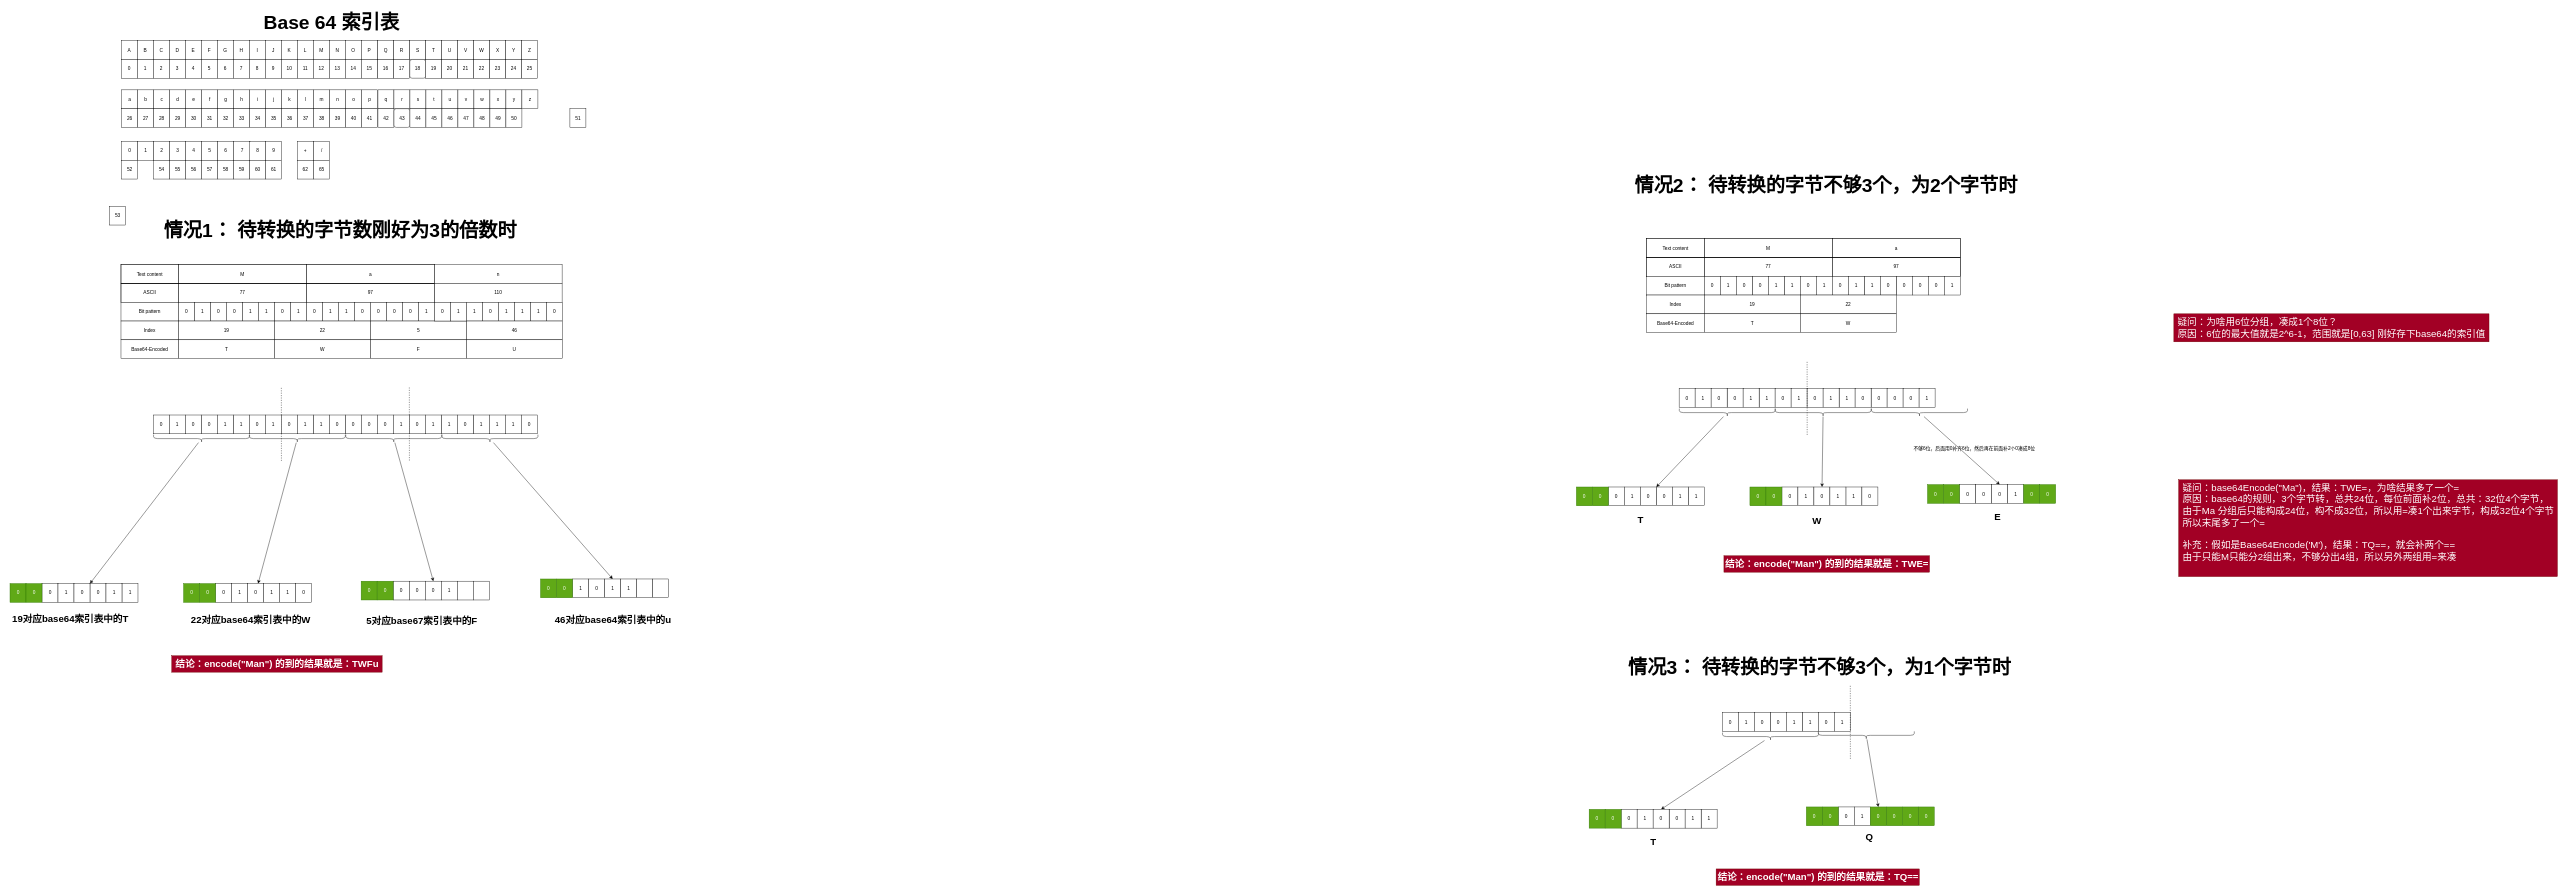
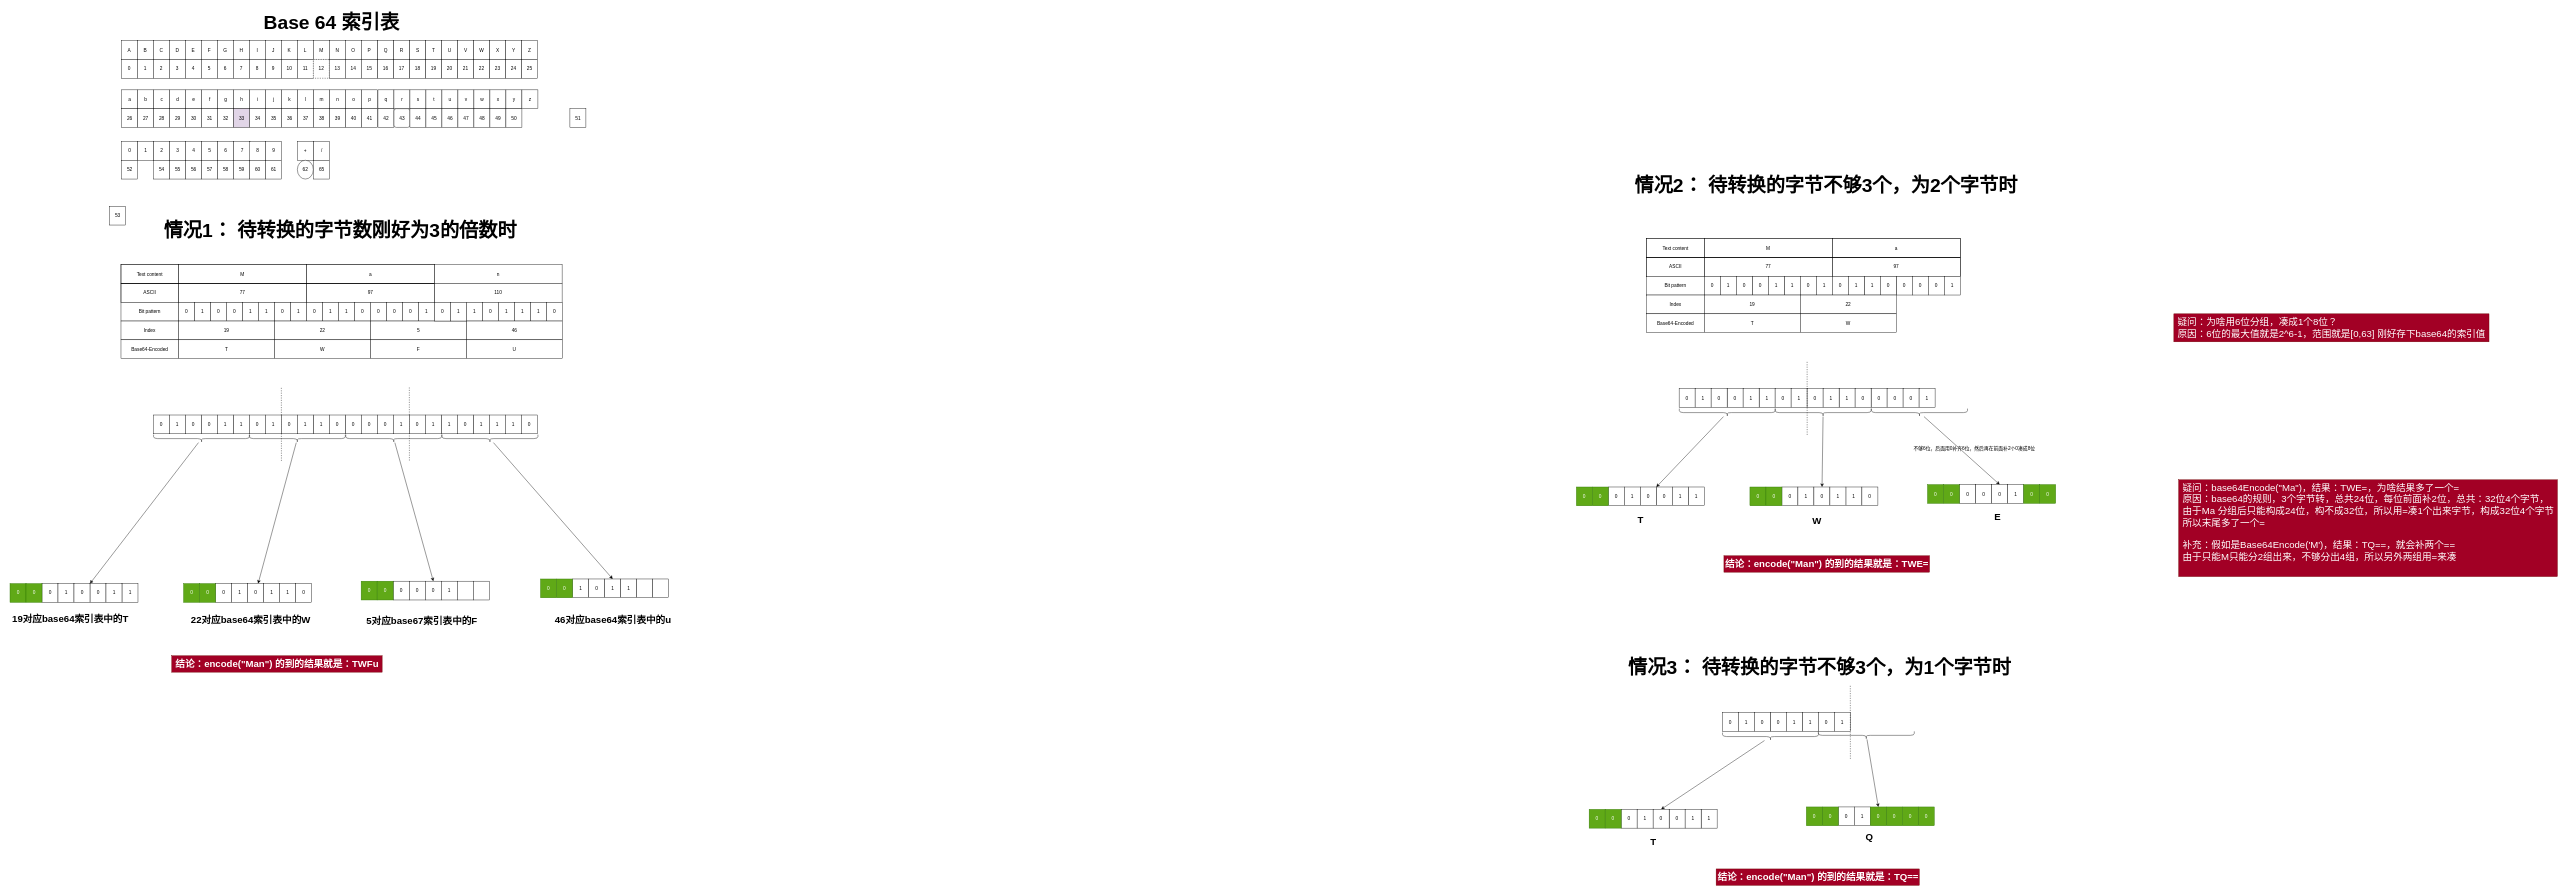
(321, 69) -> (321, 69)
(418, 69) -> (418, 69)
(242, 118) -> (242, 118)
(305, 170) -> (305, 170)
